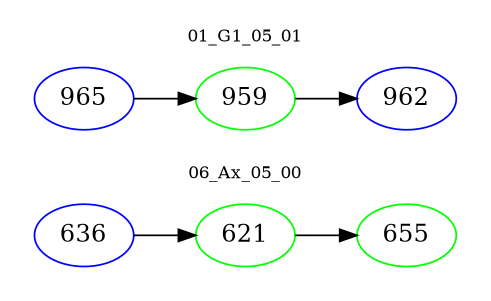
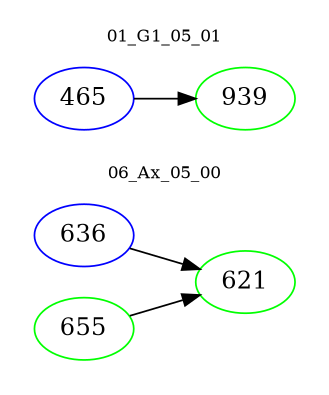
(84, 99) -> (84, 99)
(245, 99) -> (245, 99)
(407, 99) -> none
(317, 235) -> (156, 308)
